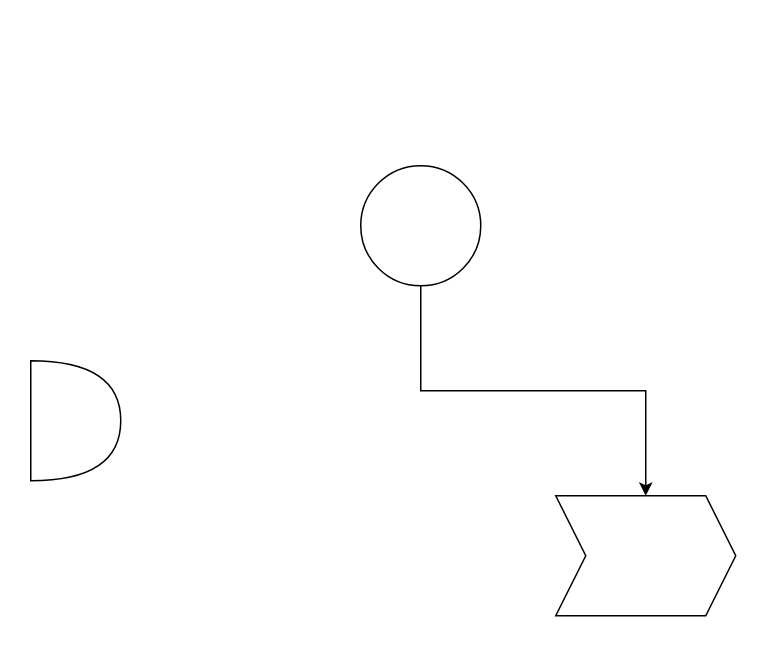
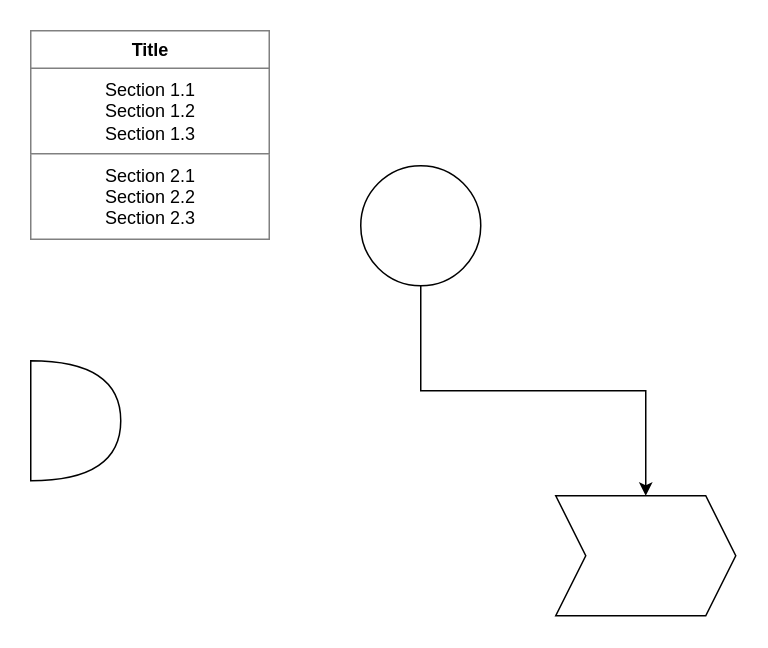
none -> (151, 136)
